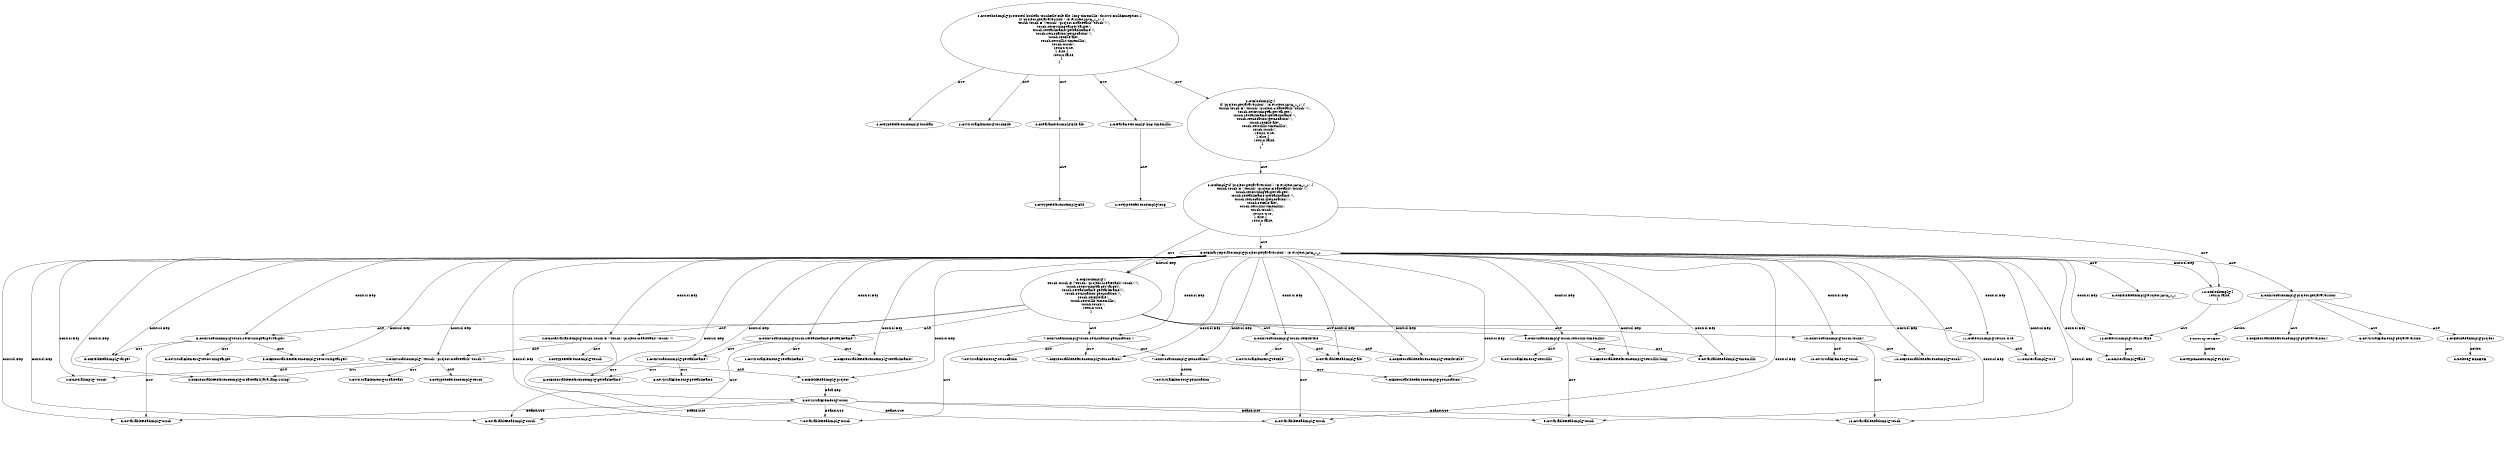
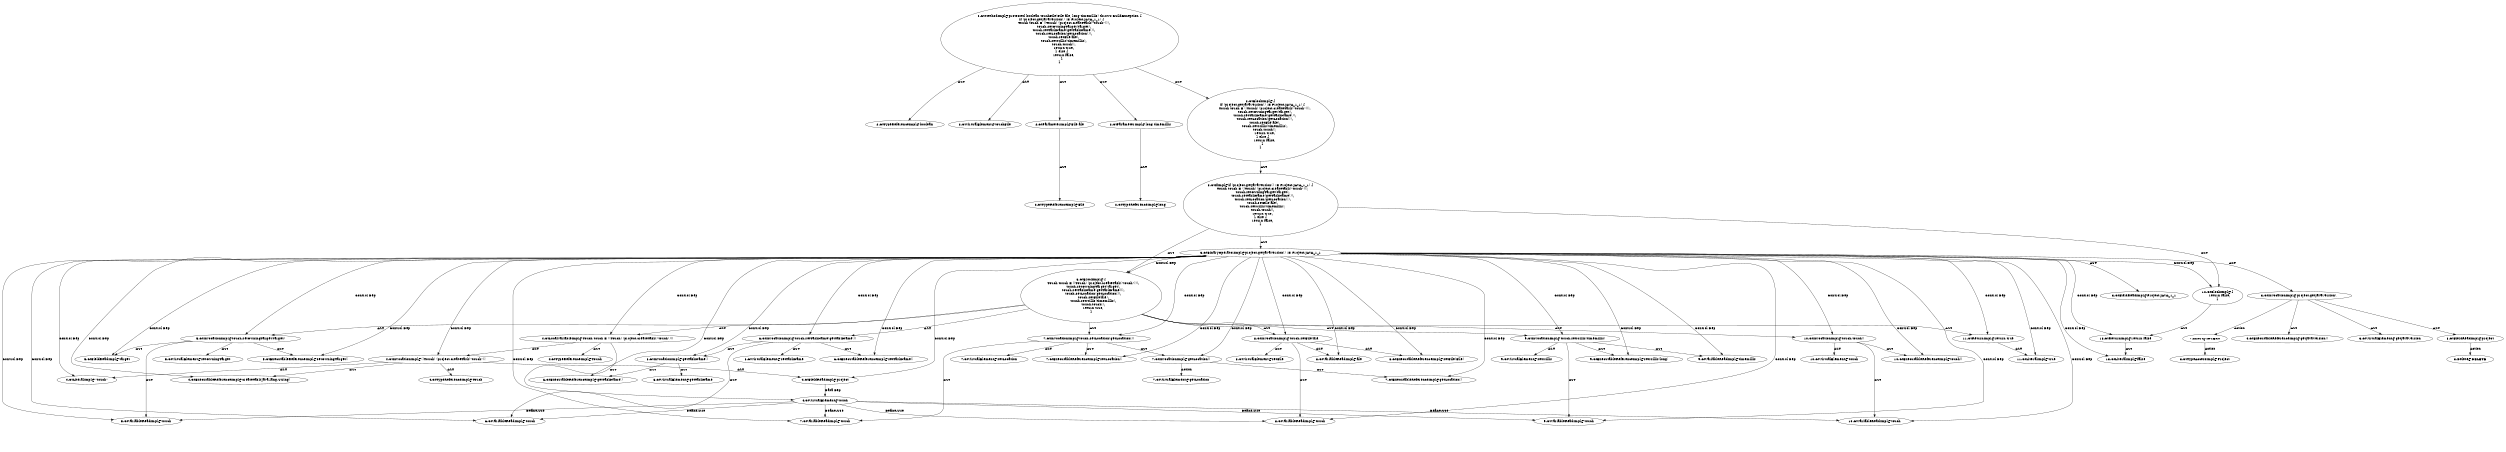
(2205, 339) -> (2205, 339)
(376, 380) -> none
